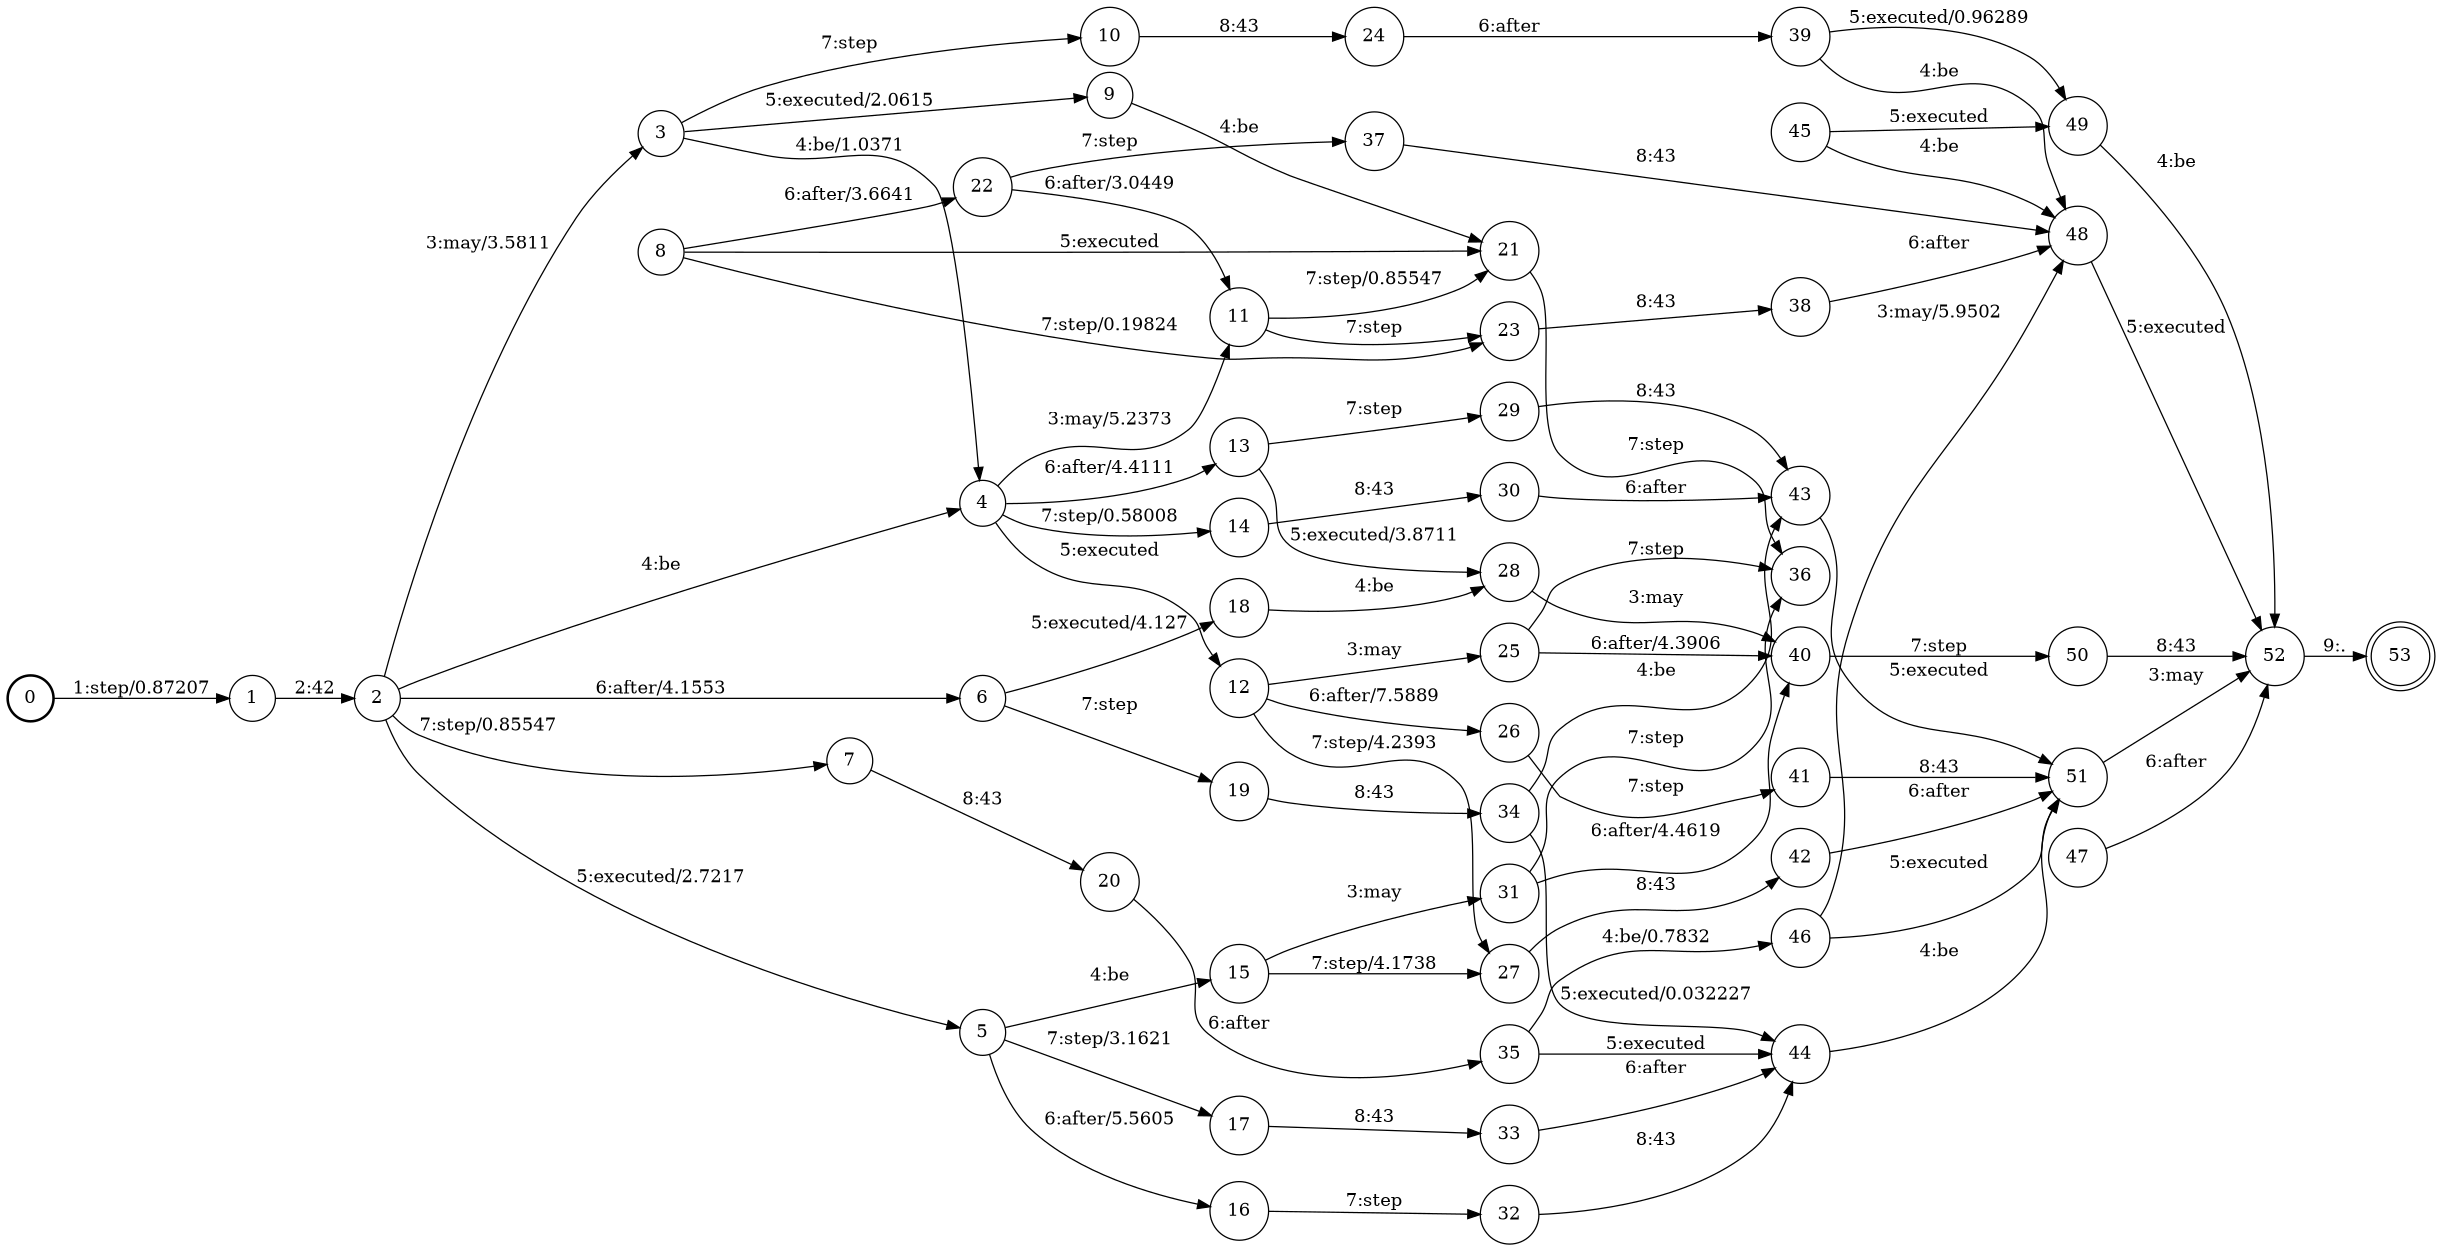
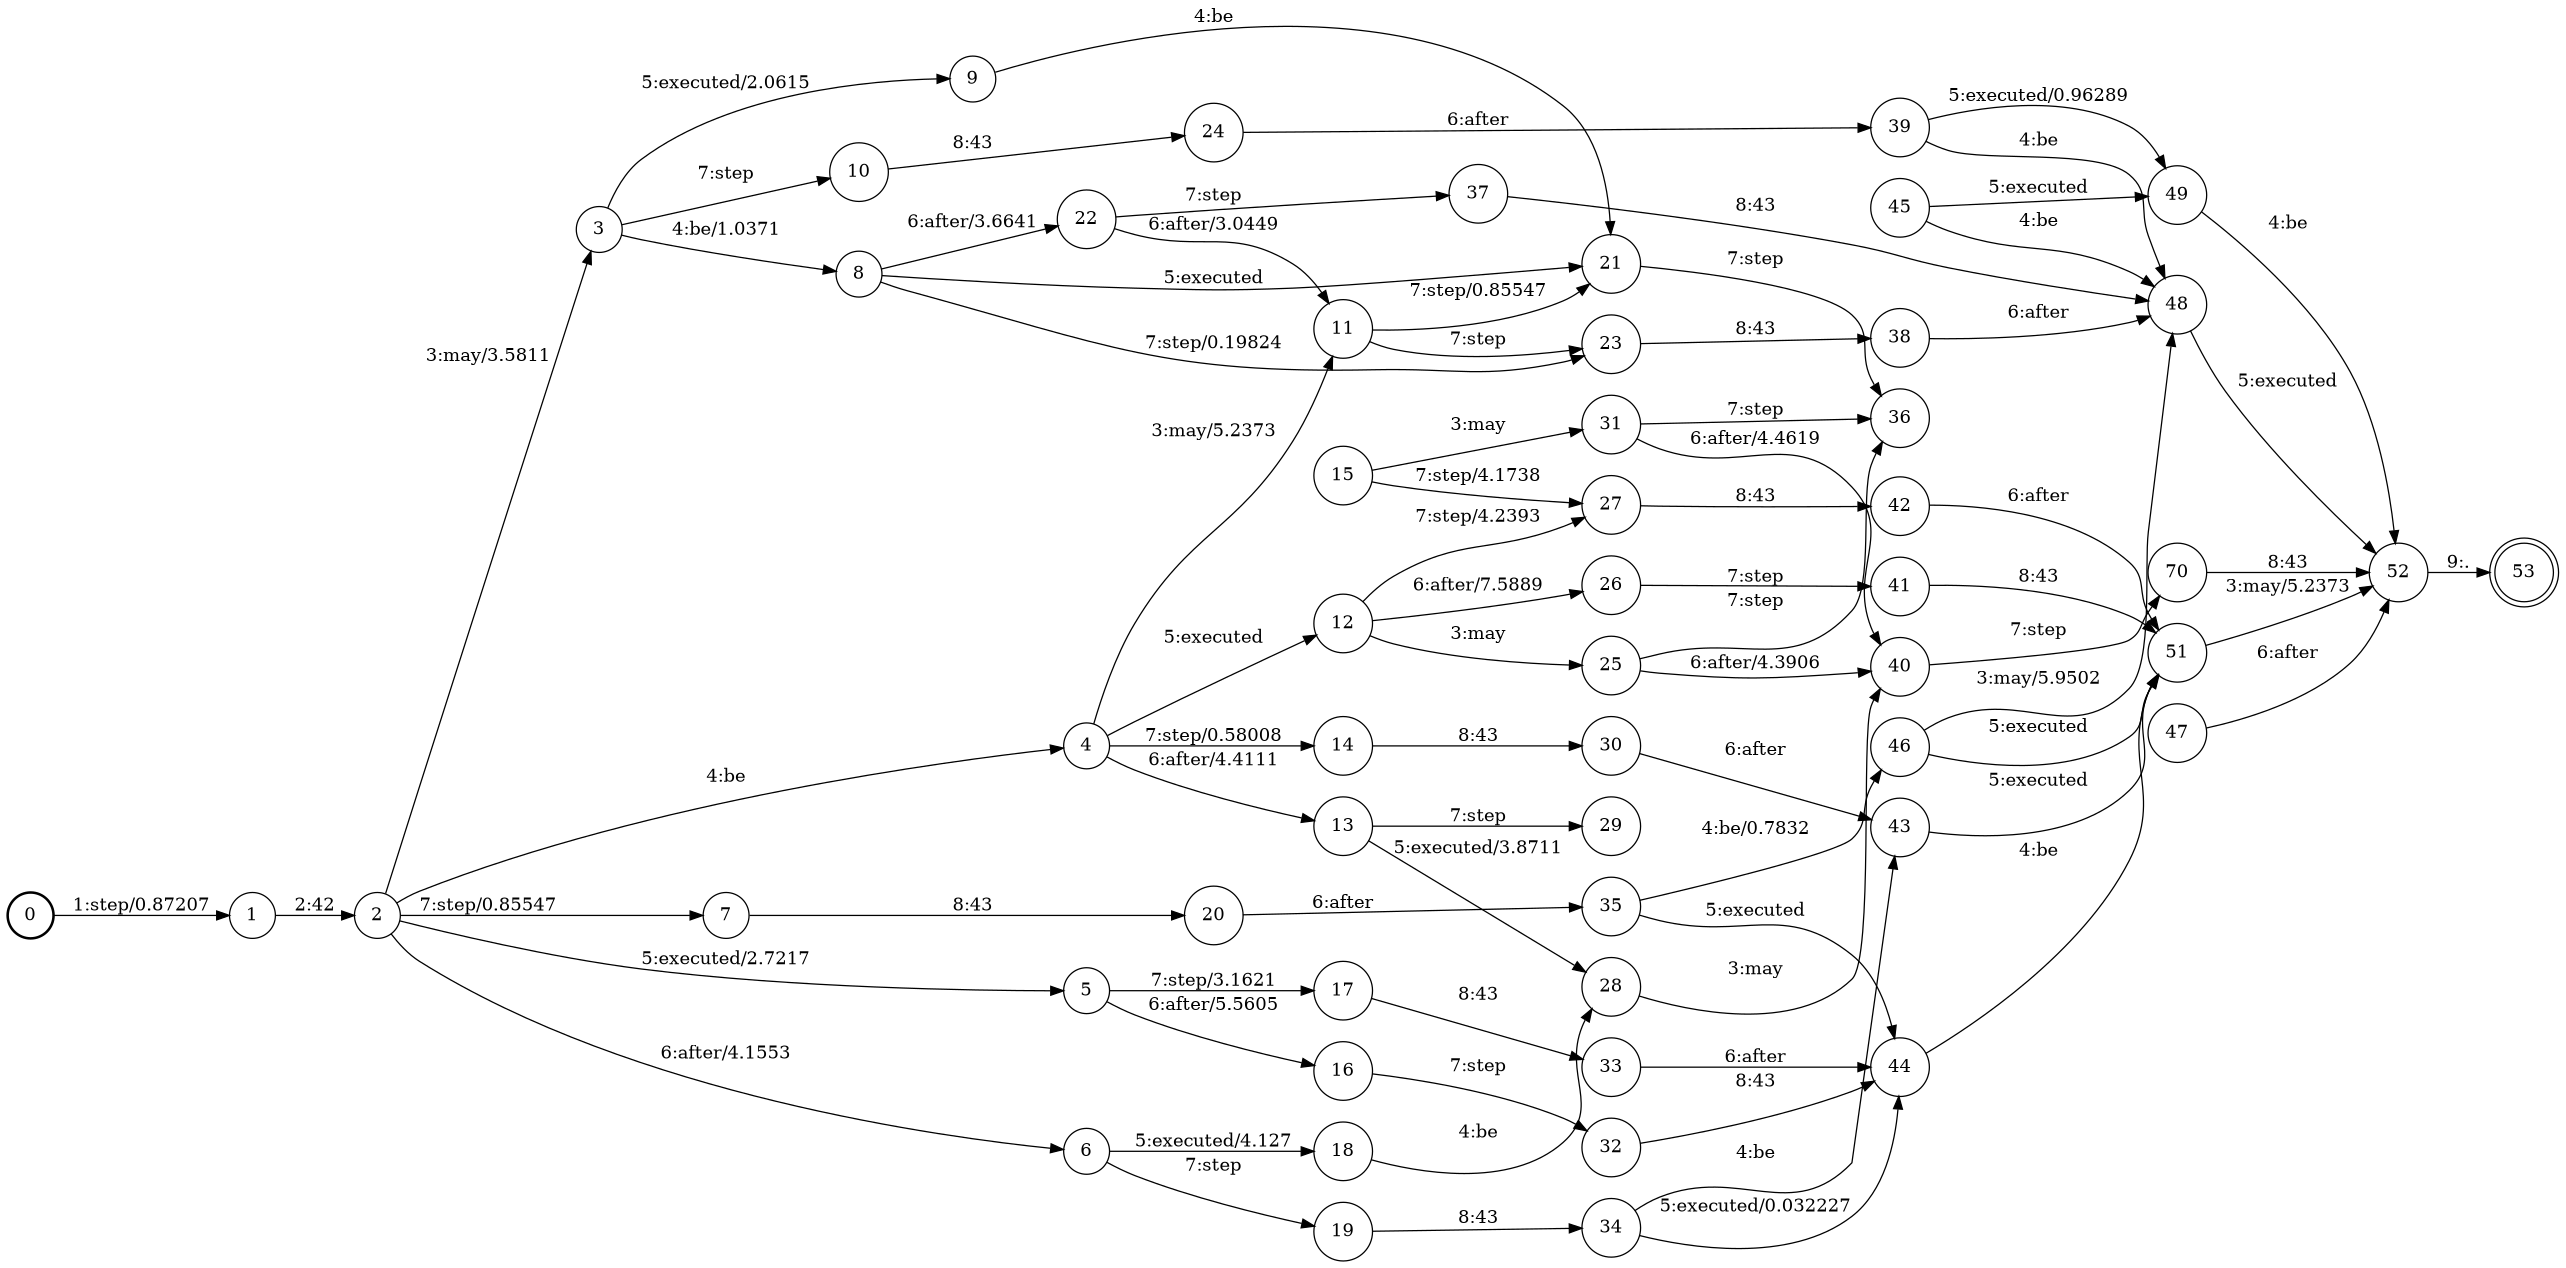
(933, 185) -> (722, 254)
(1667, 404) -> none
(2078, 656) -> (2177, 572)
(2176, 676) -> (2288, 587)
(1102, 1005) -> none
